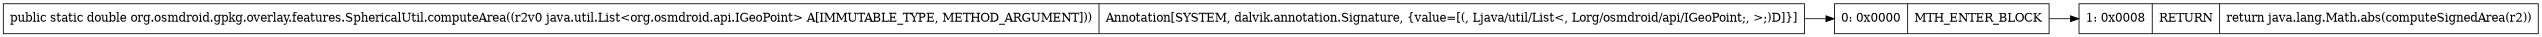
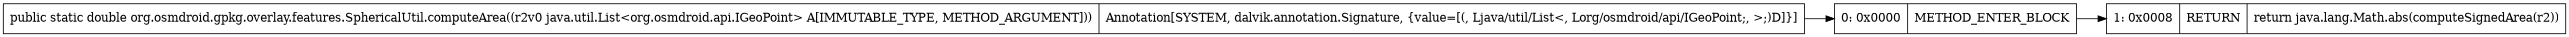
(1978, 18) -> (1992, 18)
